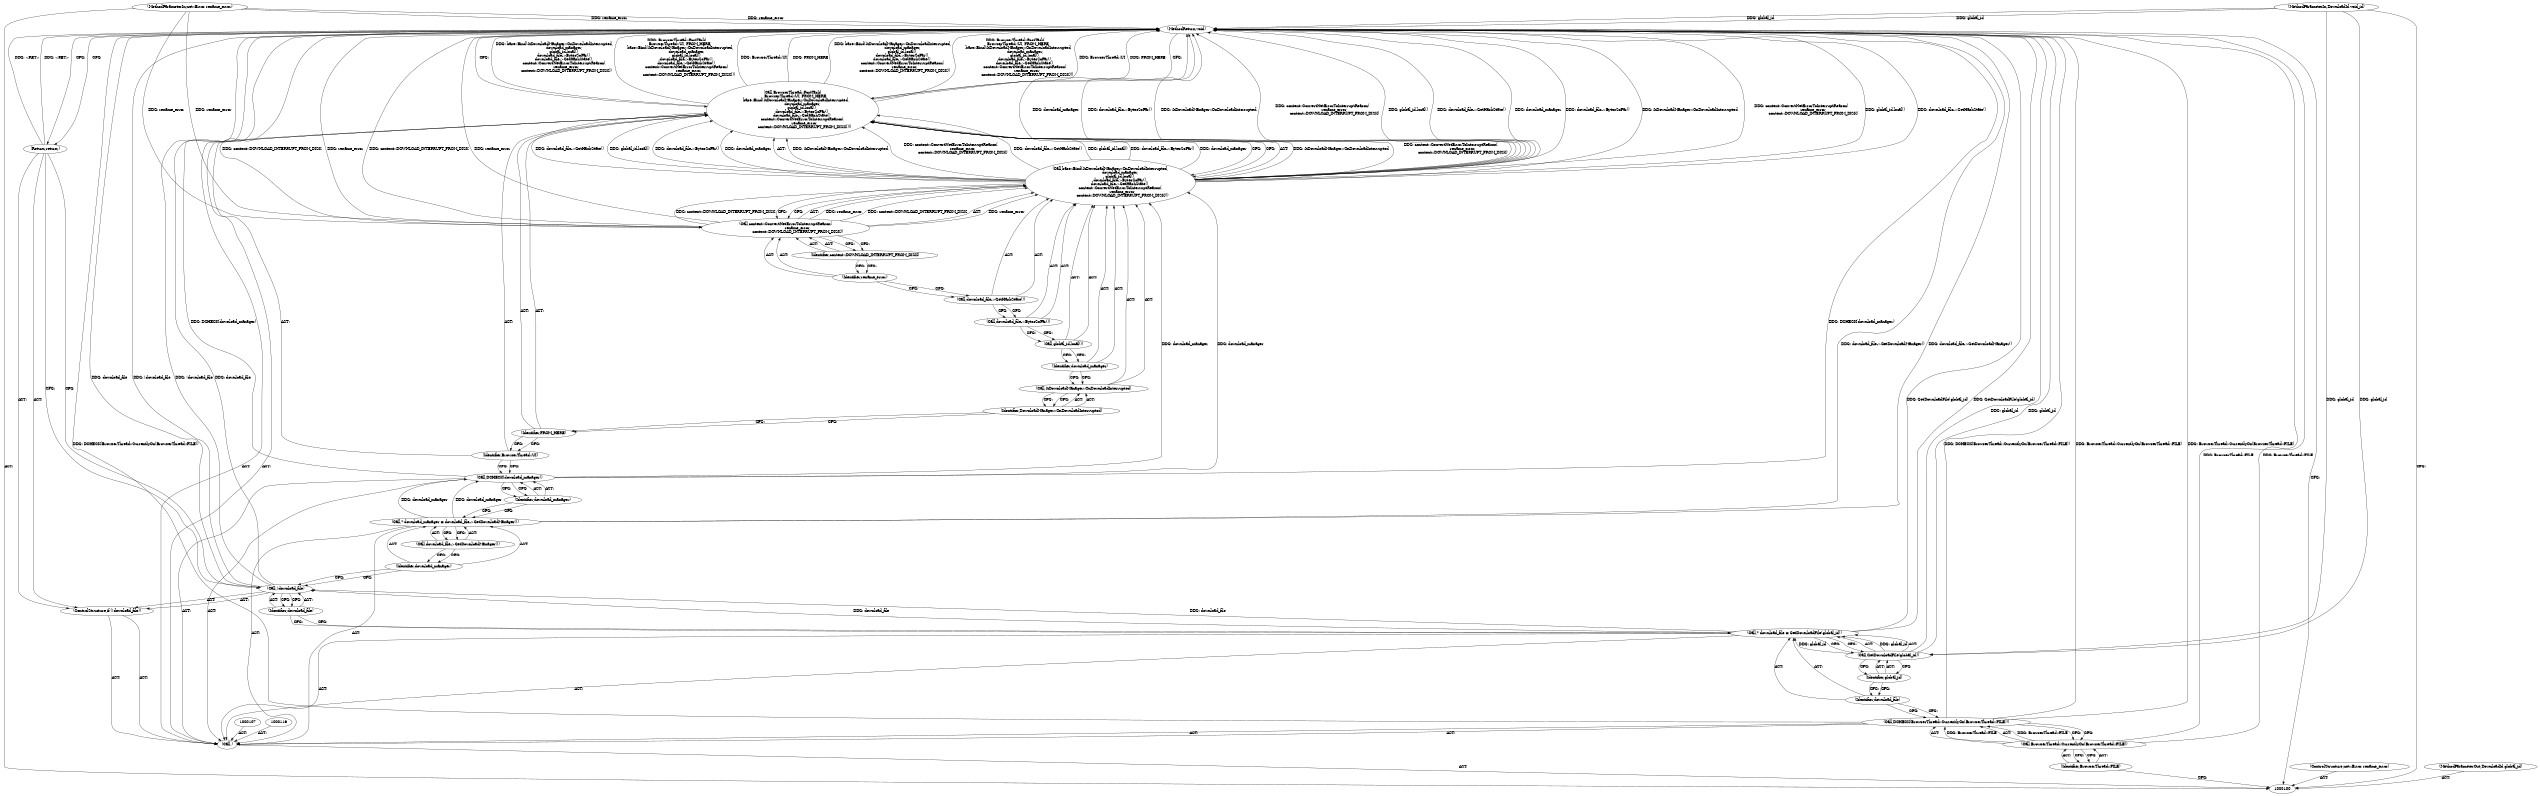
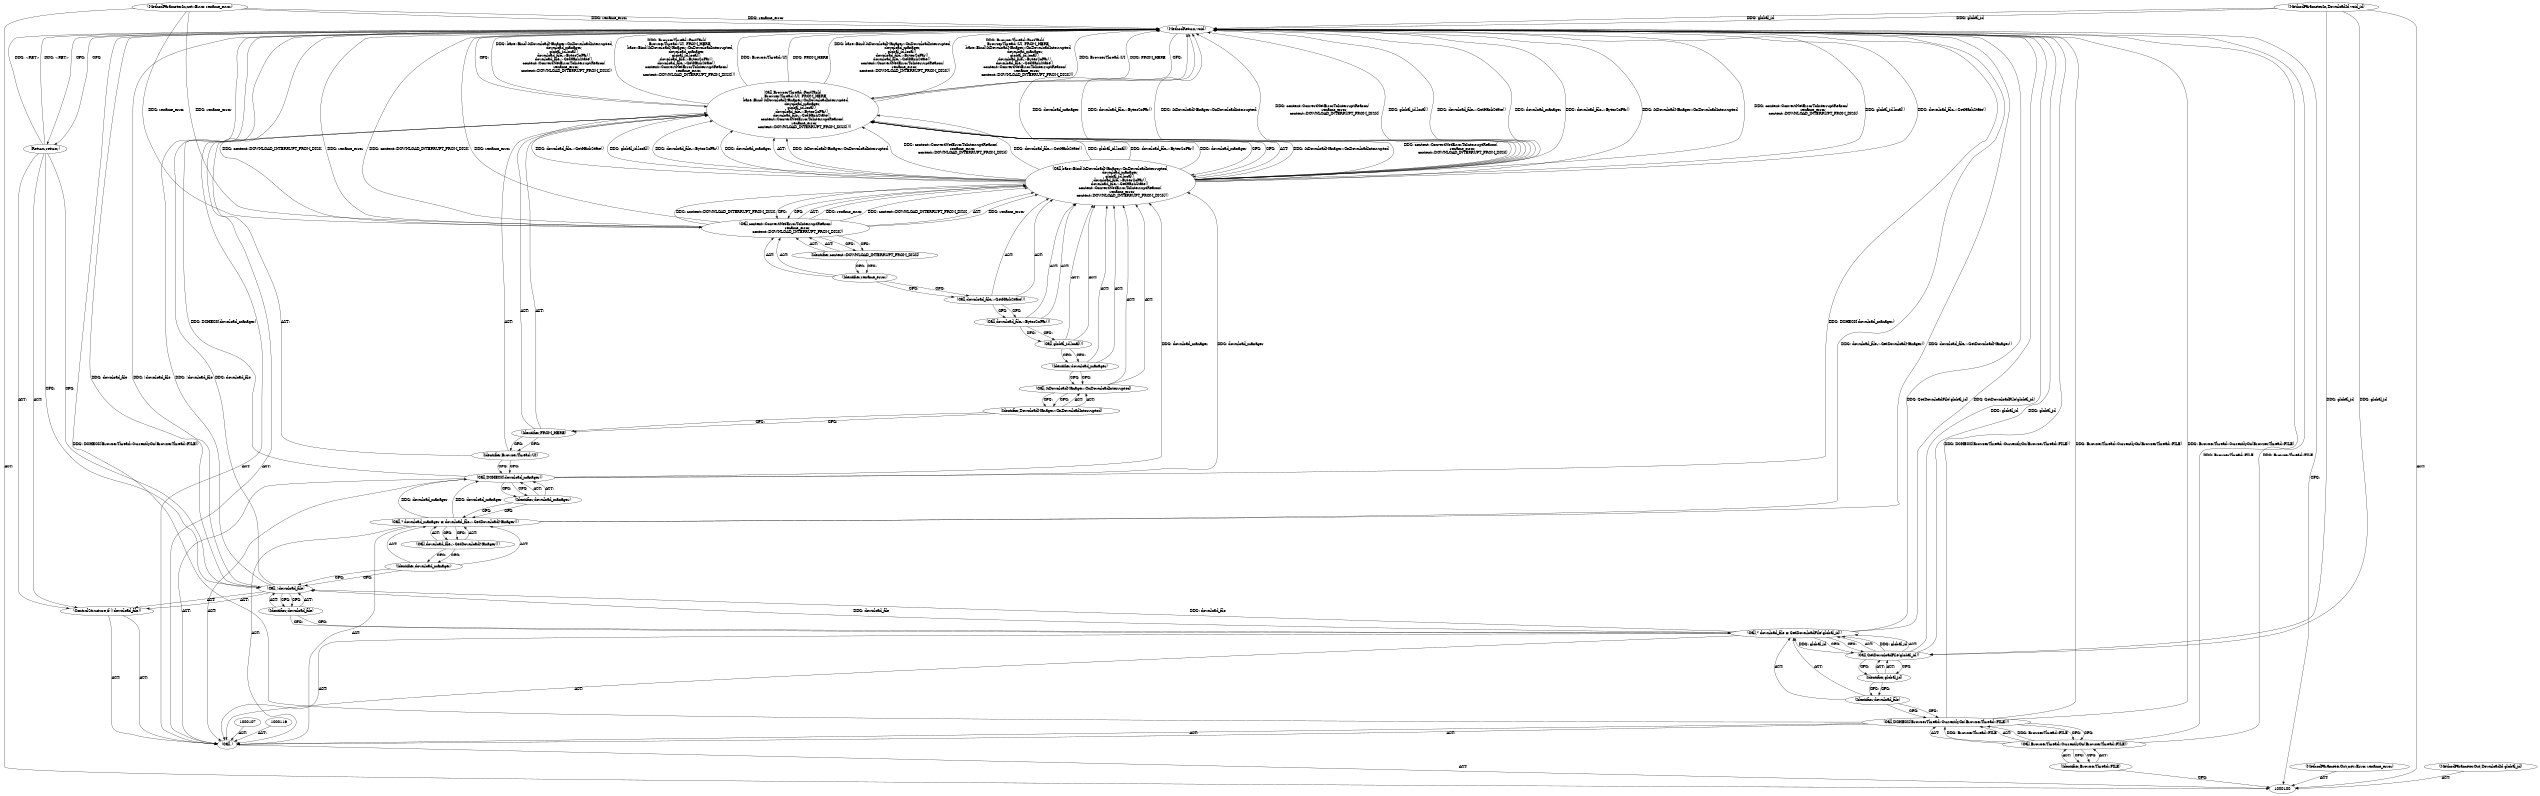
(2422, 467) -> (2422, 467)
(2350, 767) -> (2350, 767)
